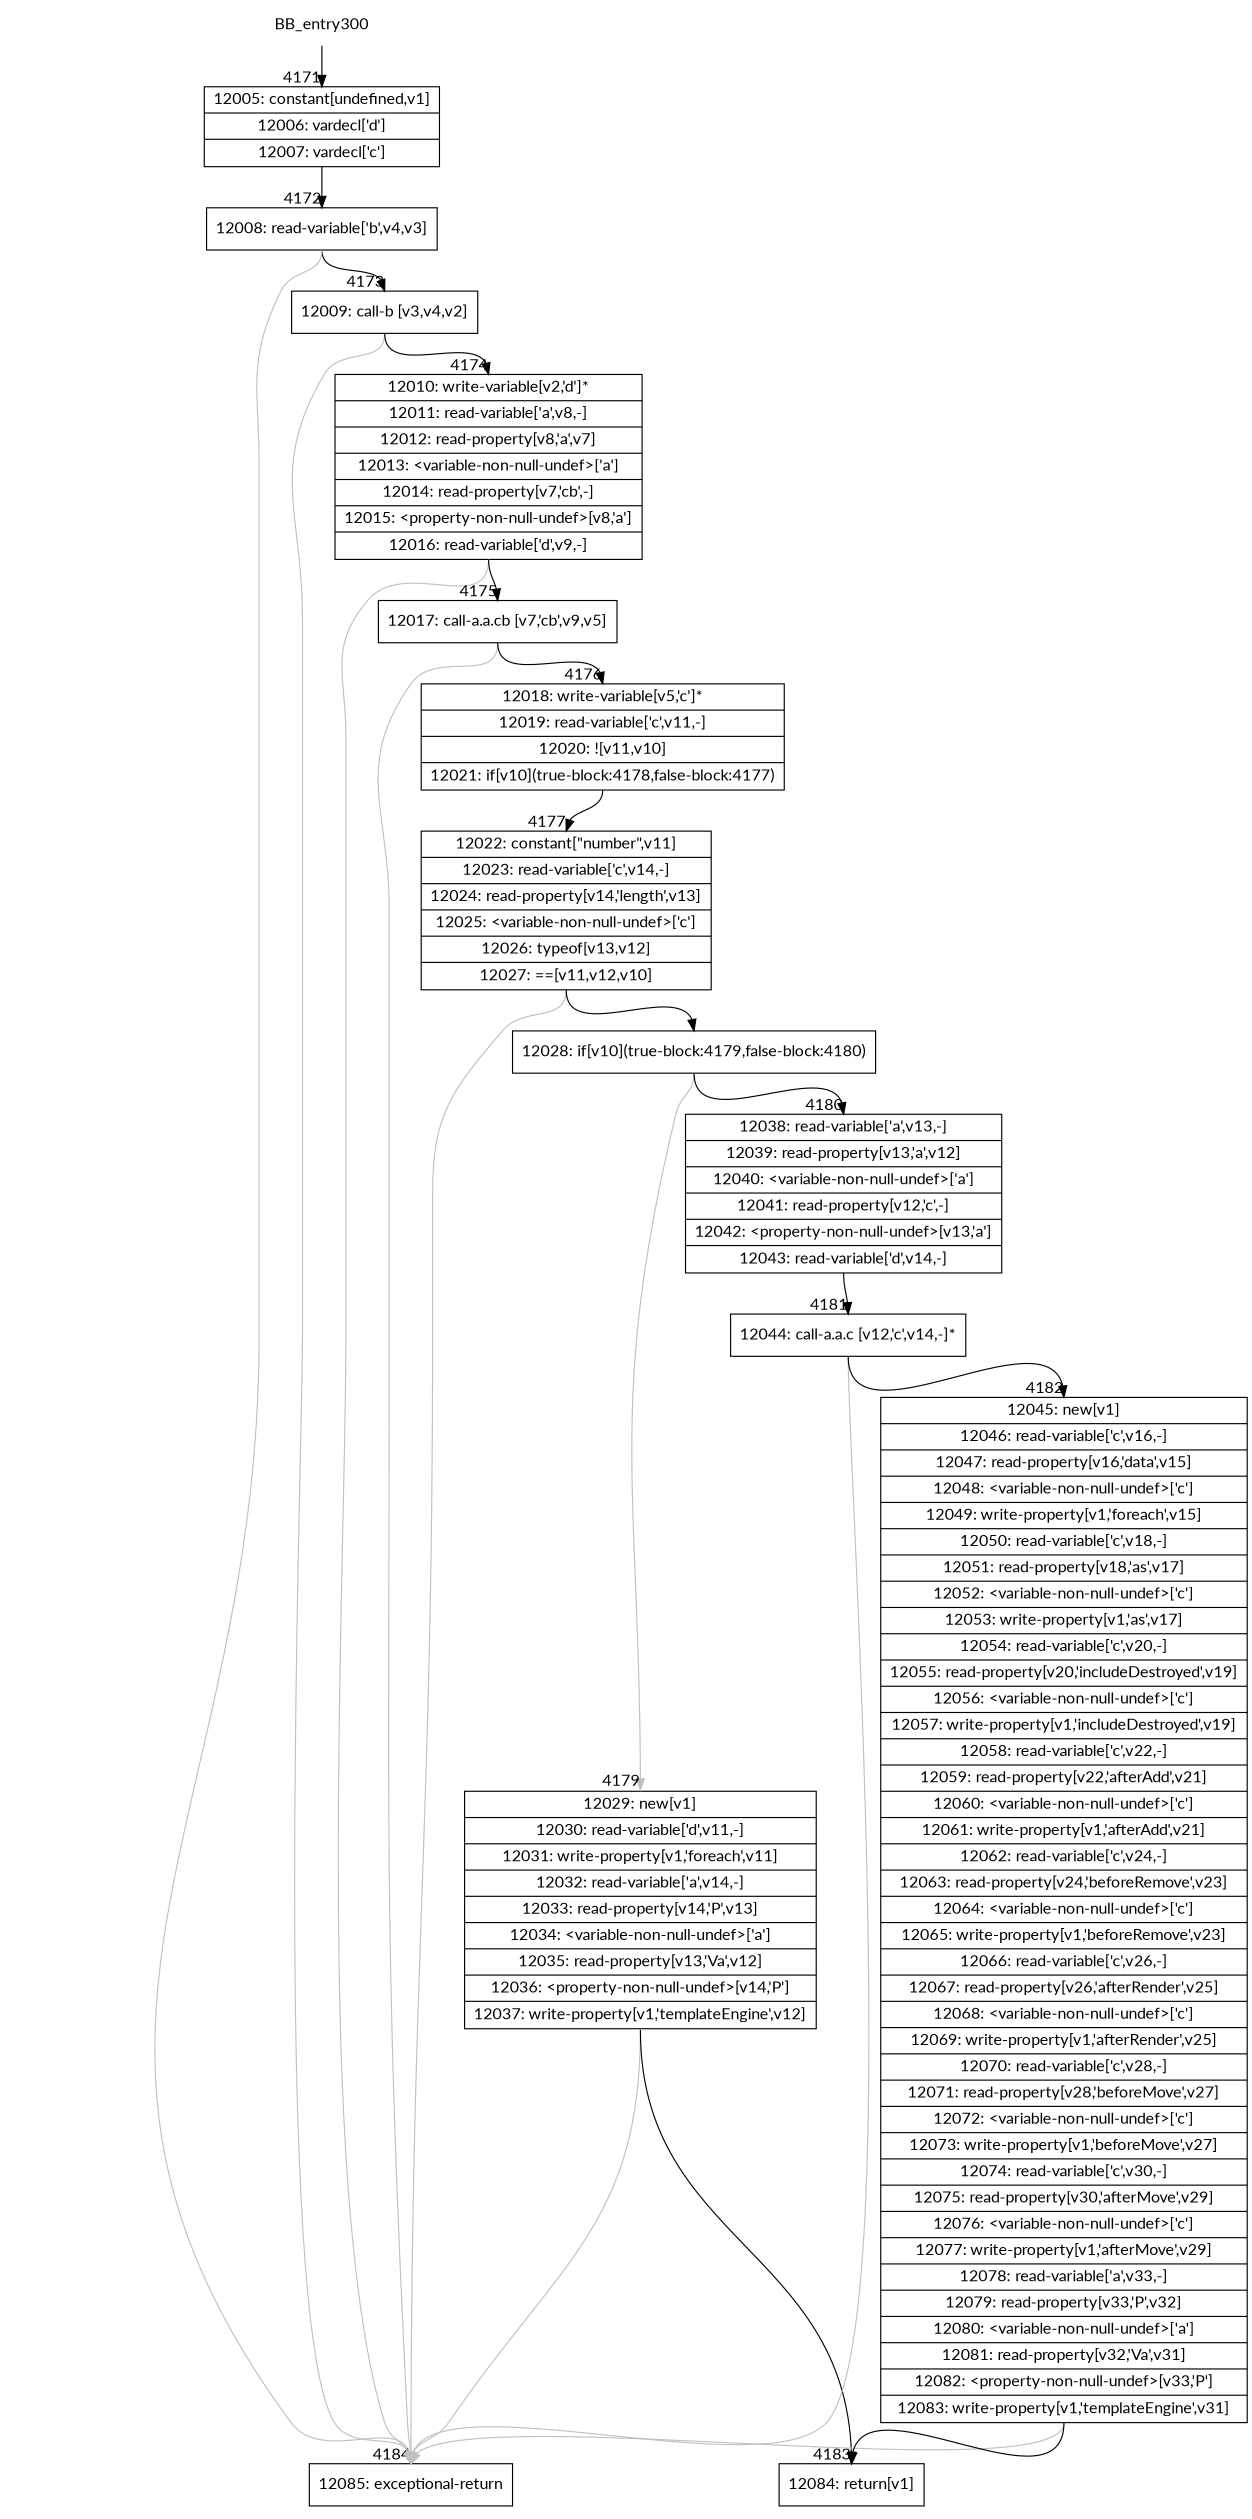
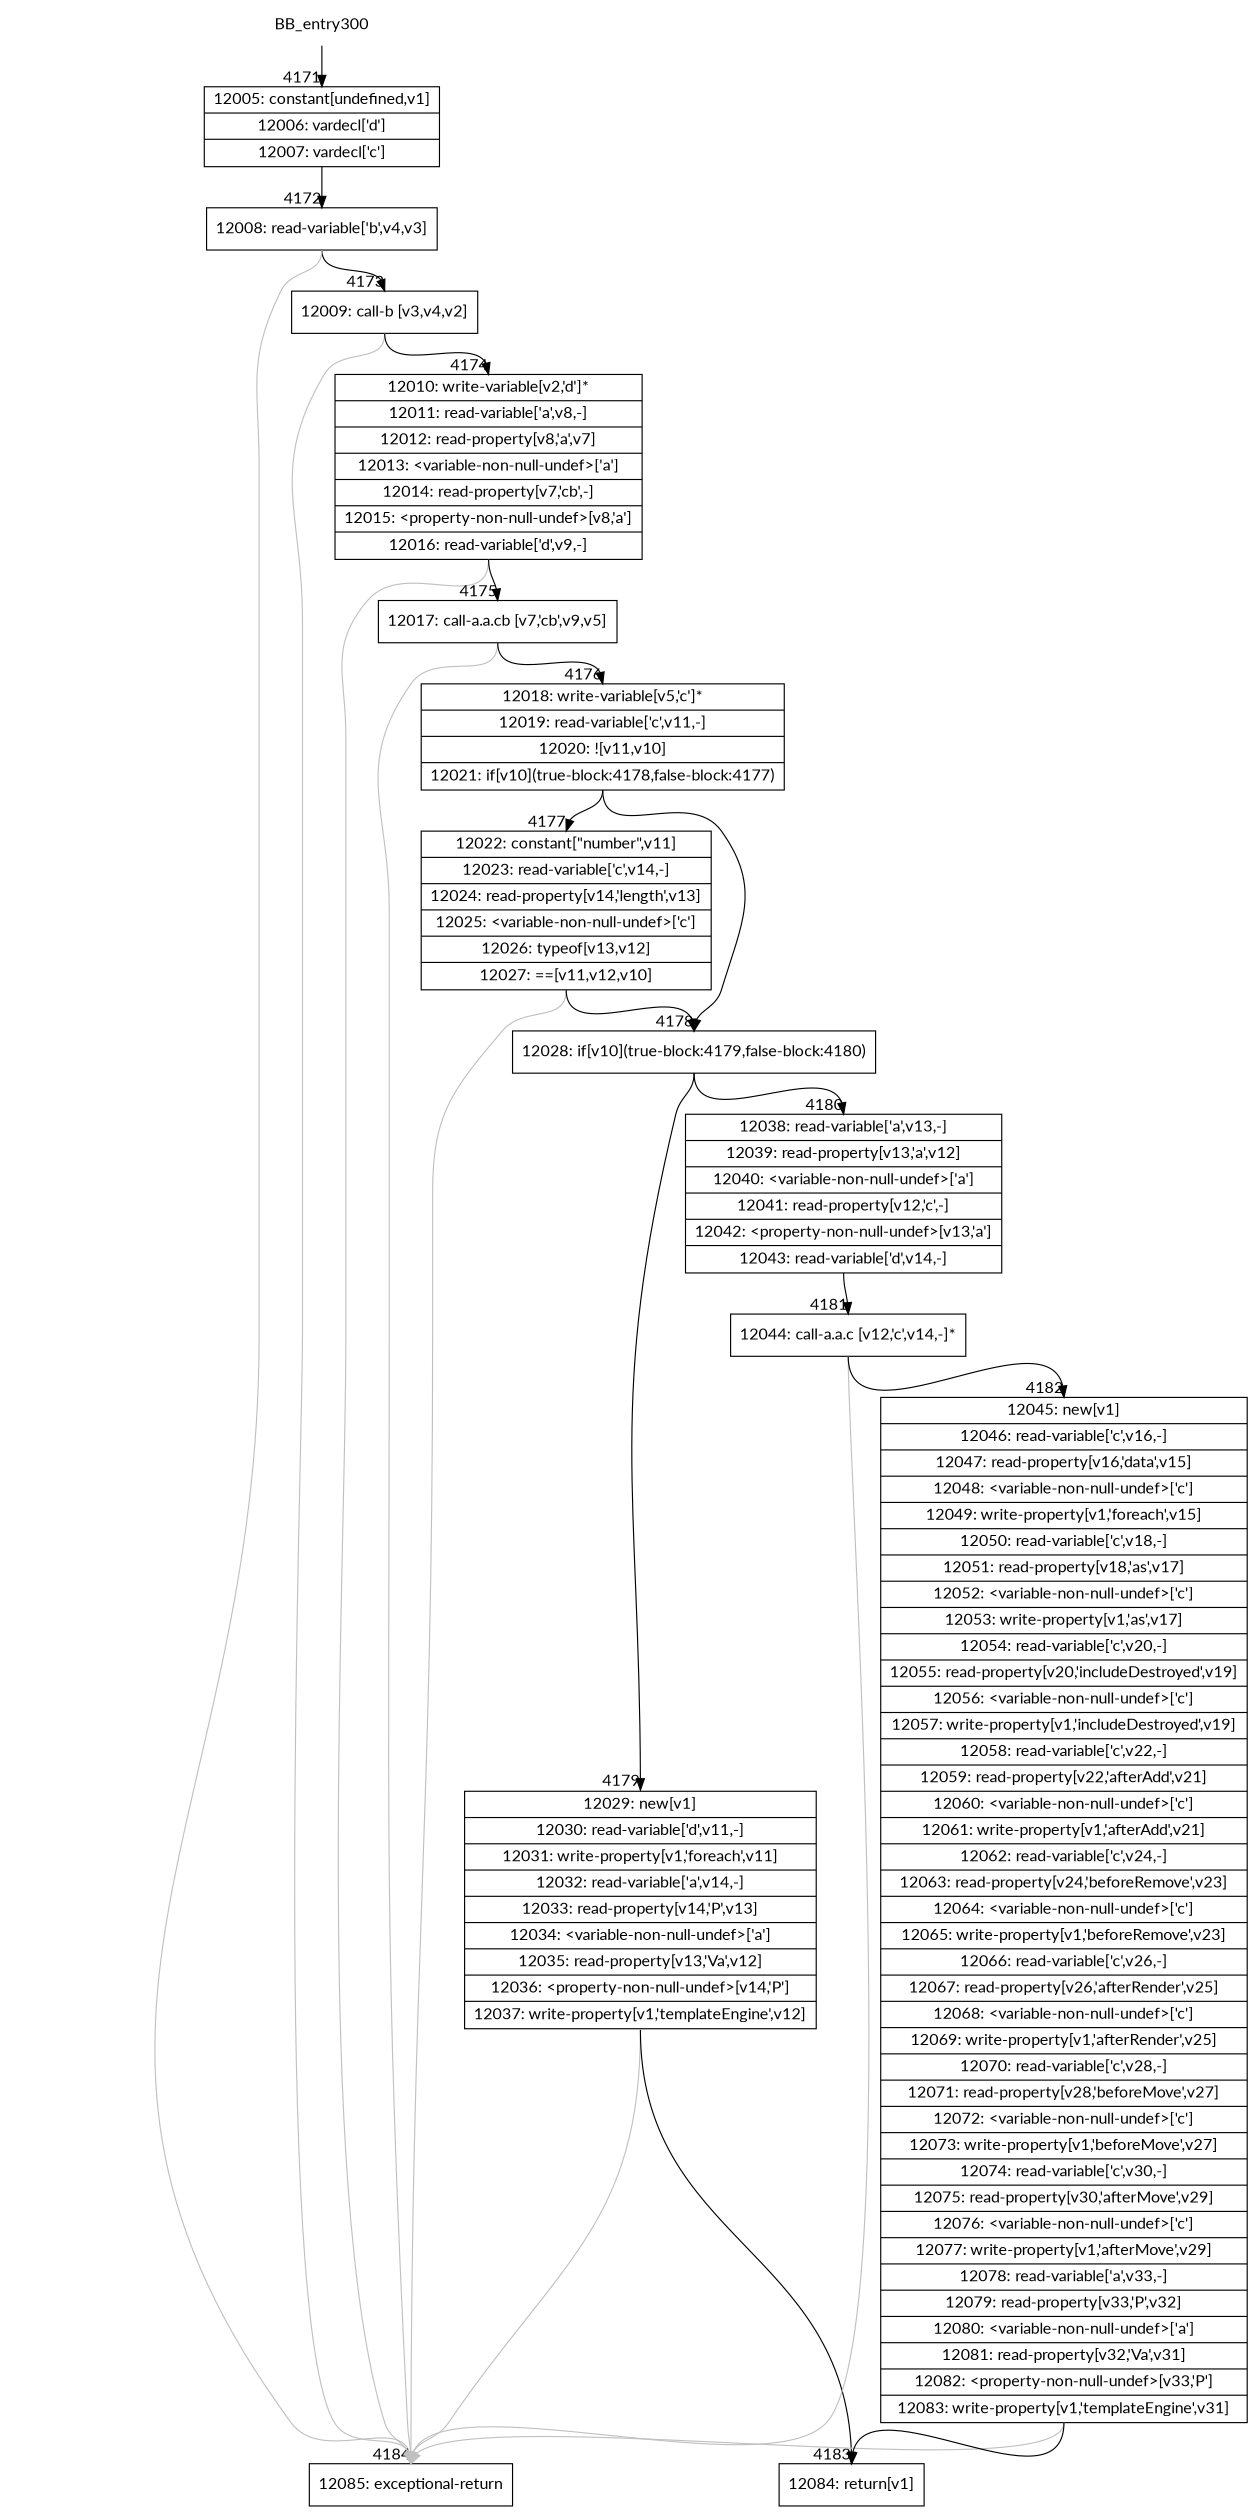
none -> (738, 861)
(633, 1422) -> (633, 1422)
